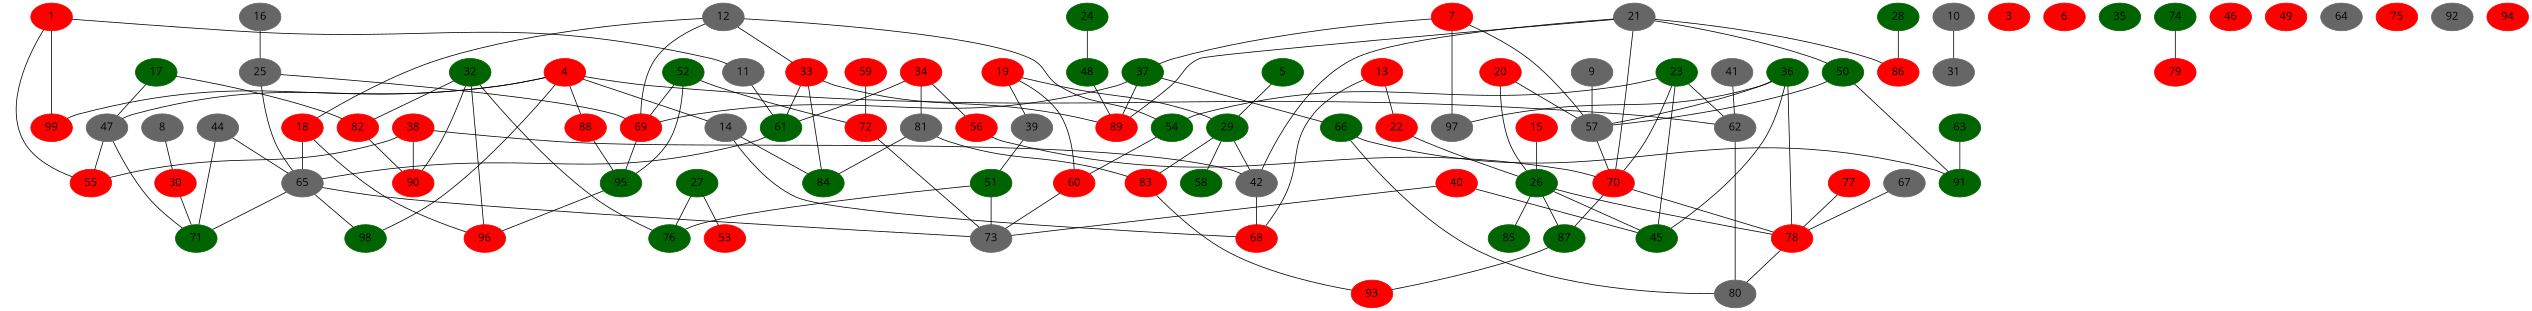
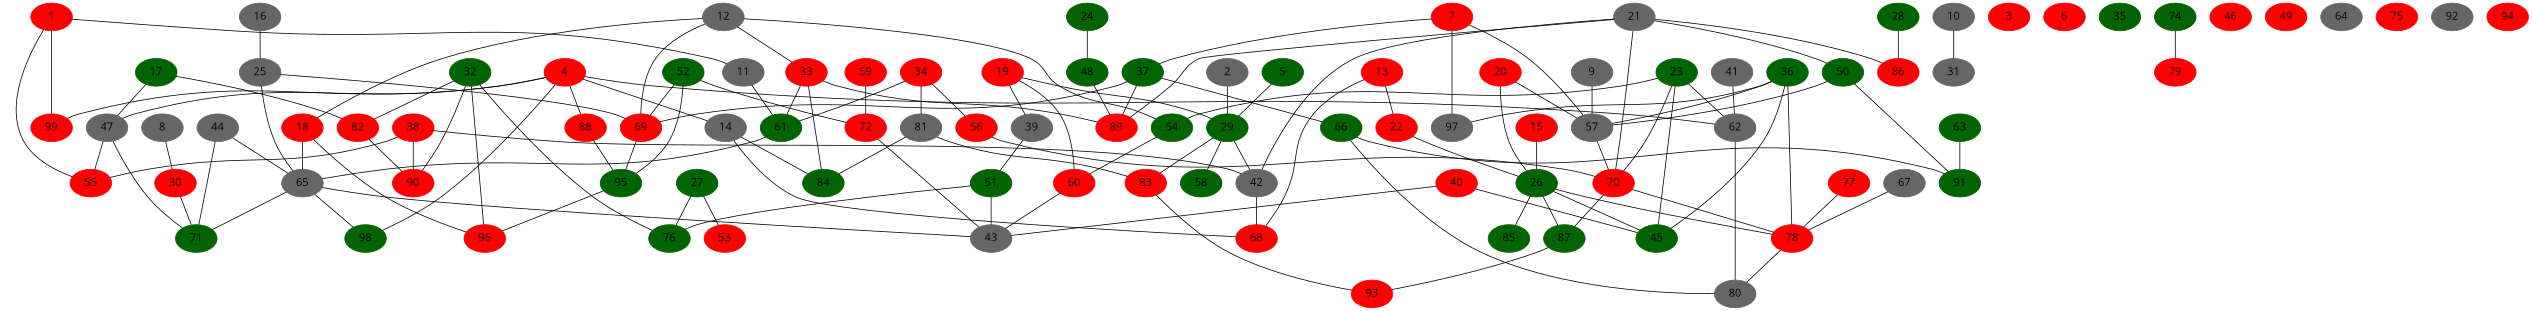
none -> (1227, 72)
(991, 239) -> (991, 239)
